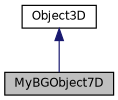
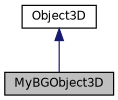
(59, 84) -> (59, 84)
